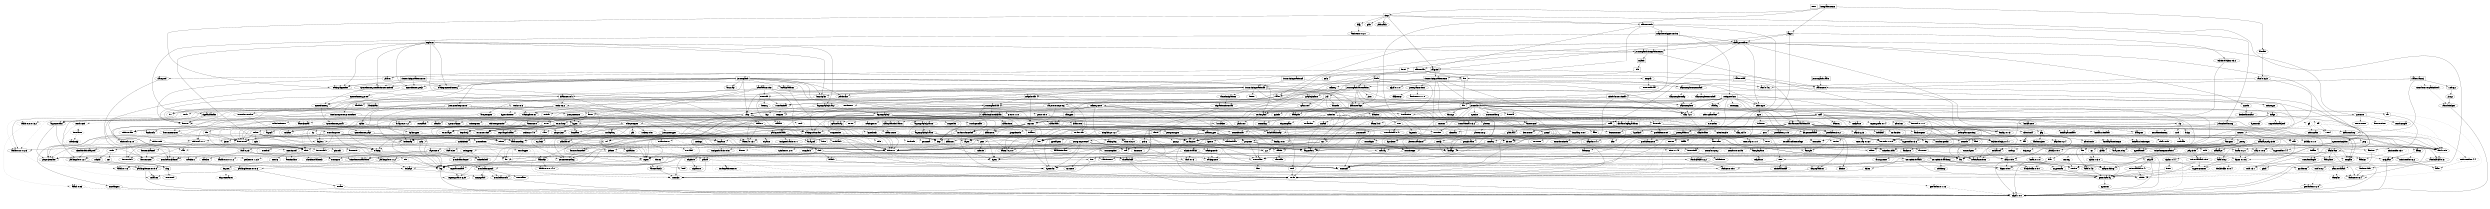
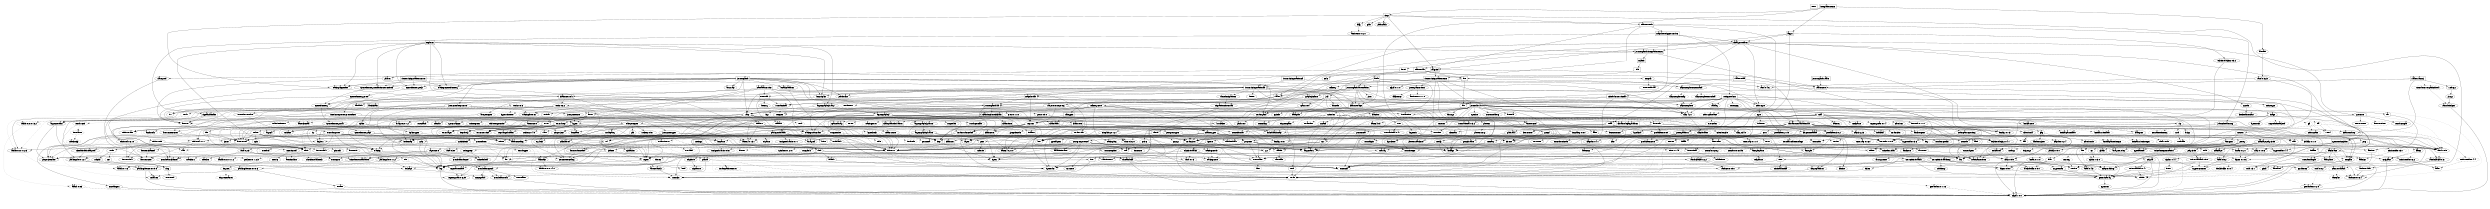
none -> (2277, 169)
